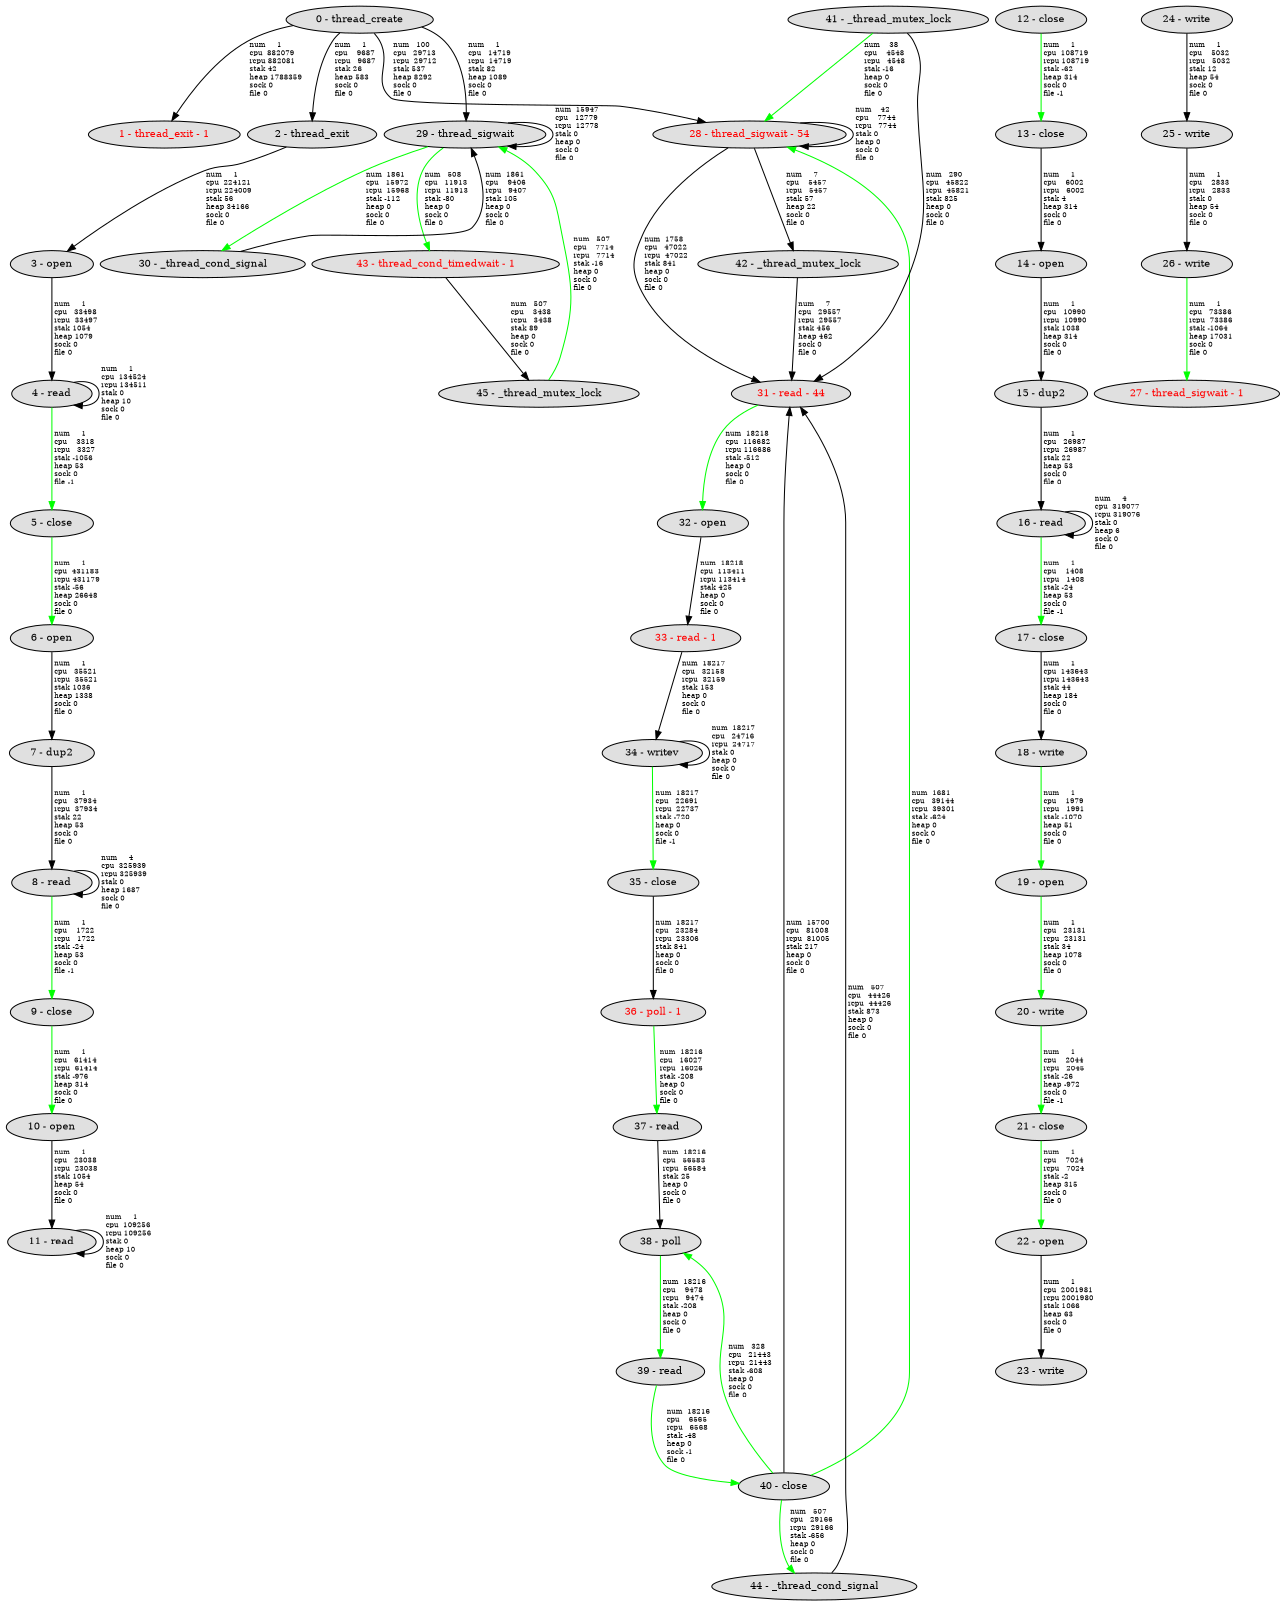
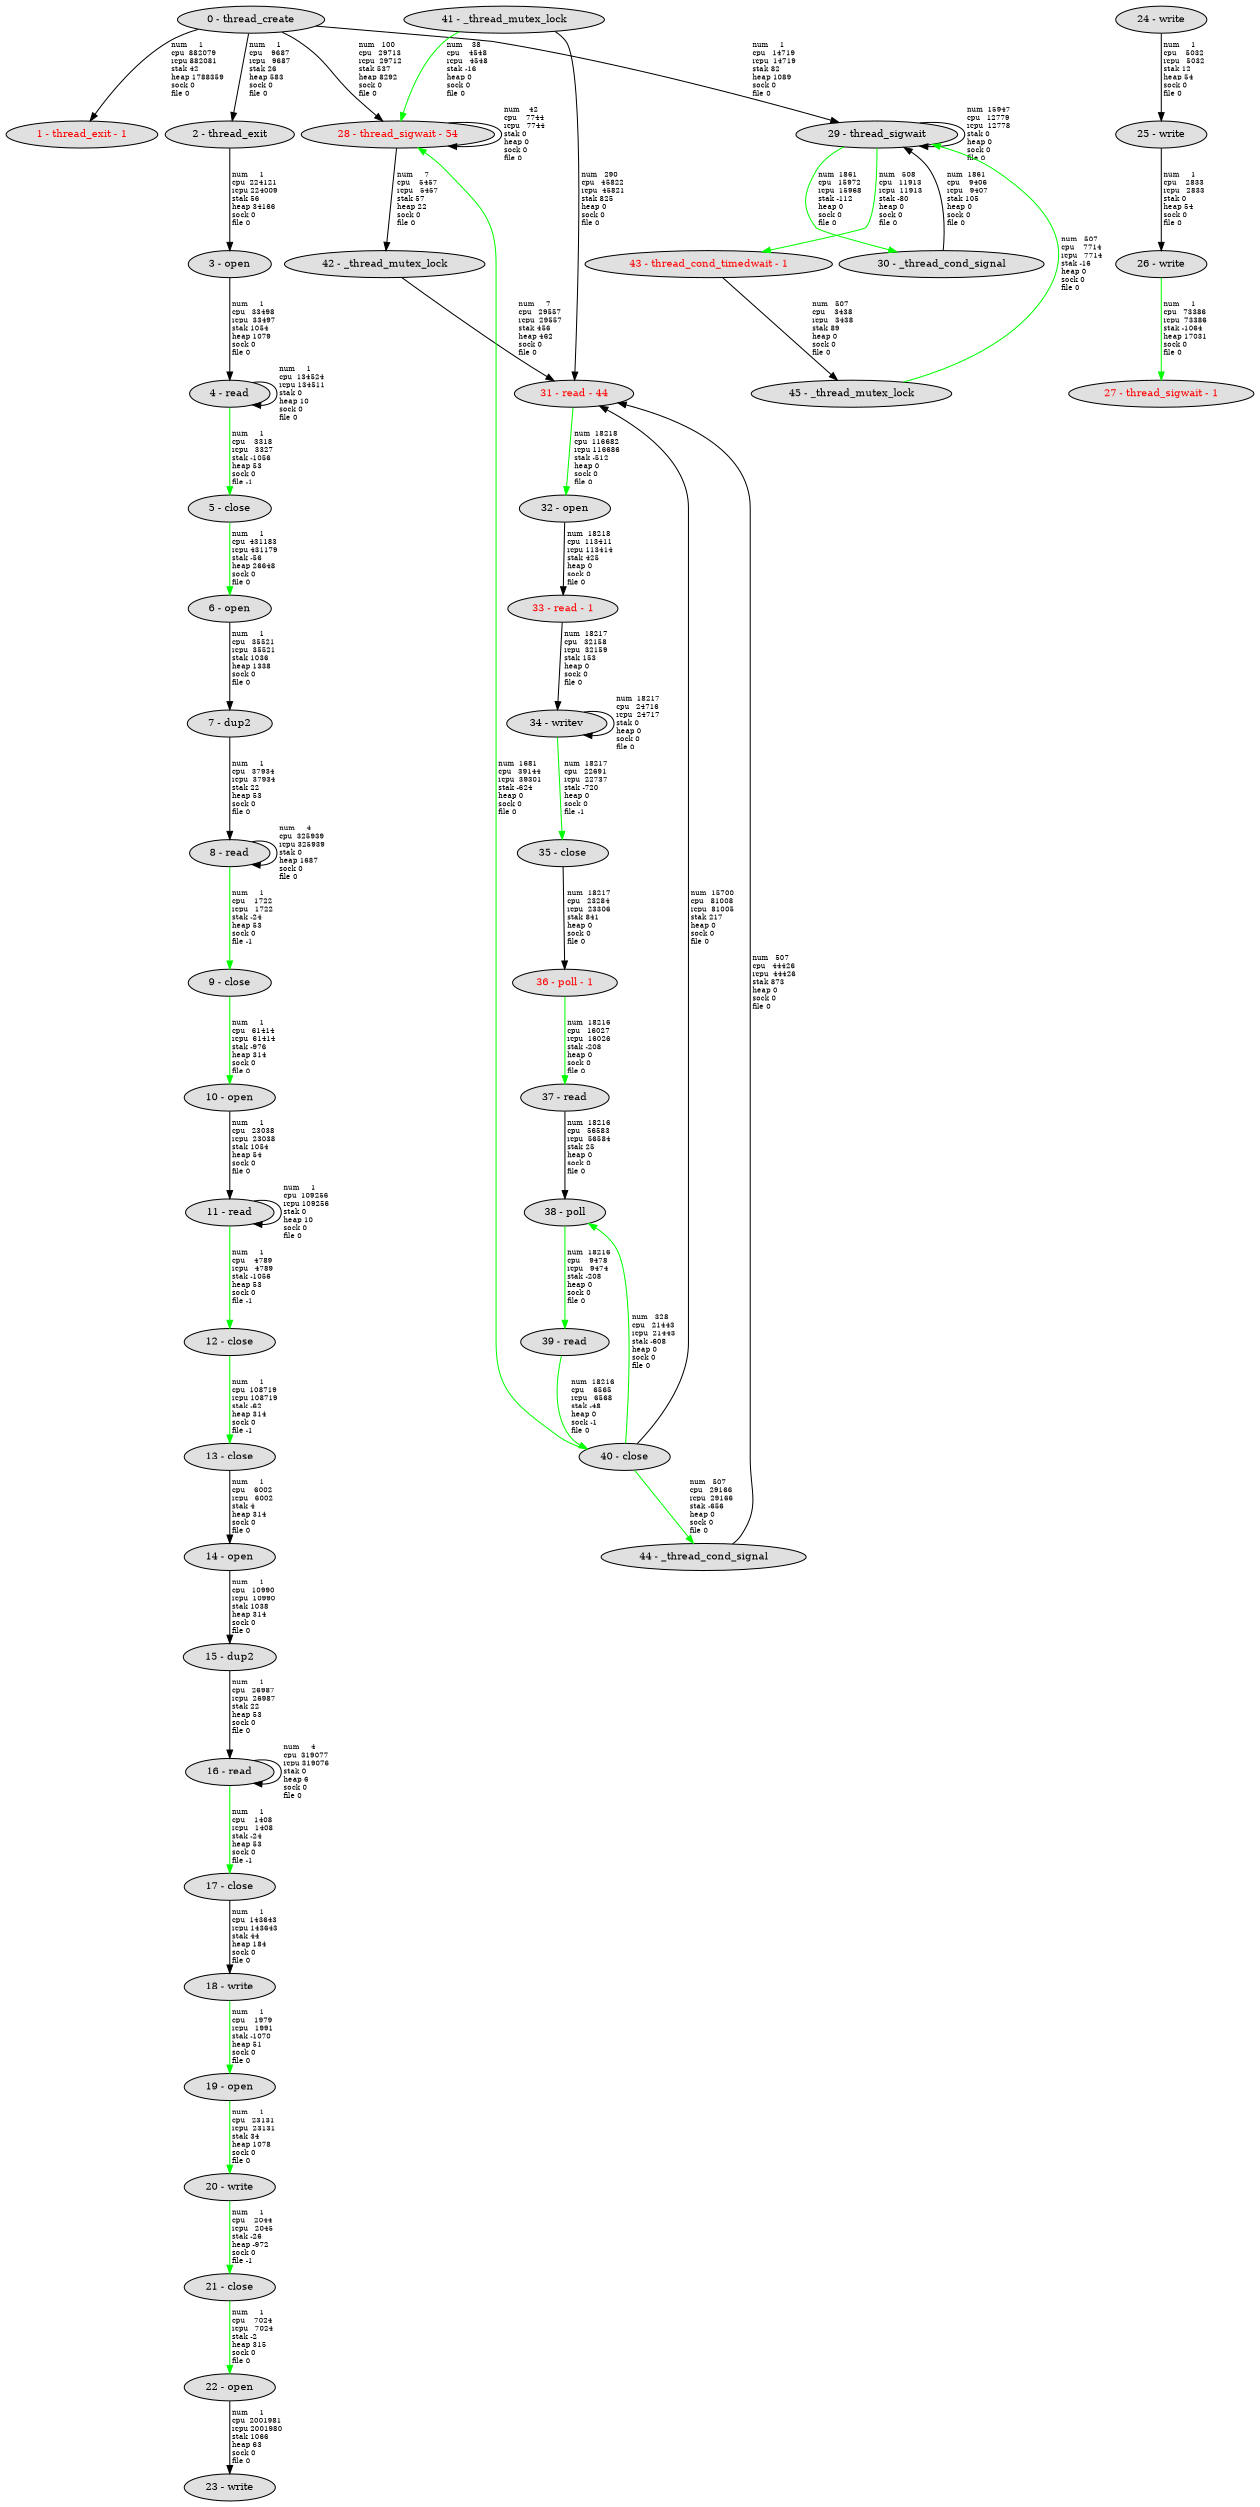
(635, 273) -> none
none -> (230, 1273)
